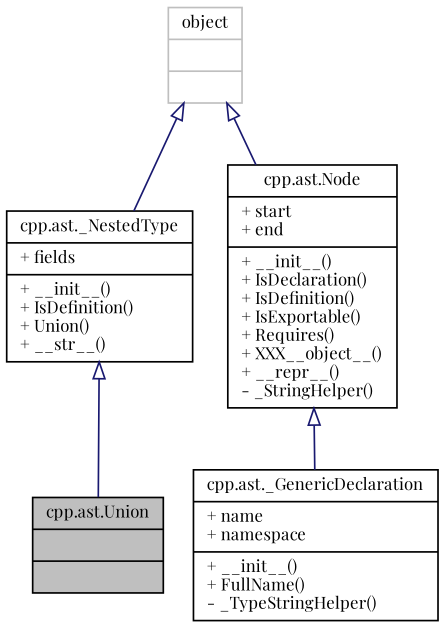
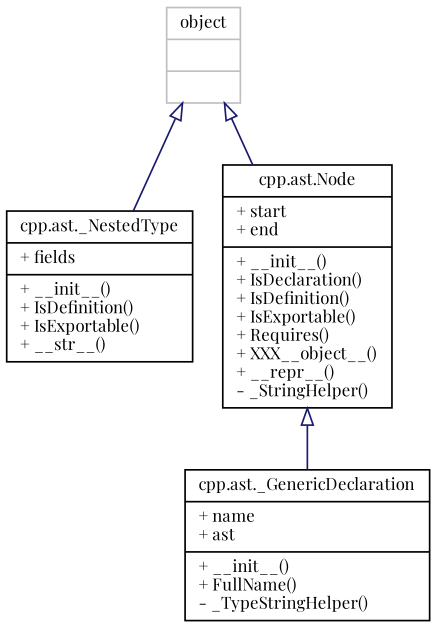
(55, 327) -> (80, 327)
(257, 535) -> (217, 535)
(98, 545) -> none
